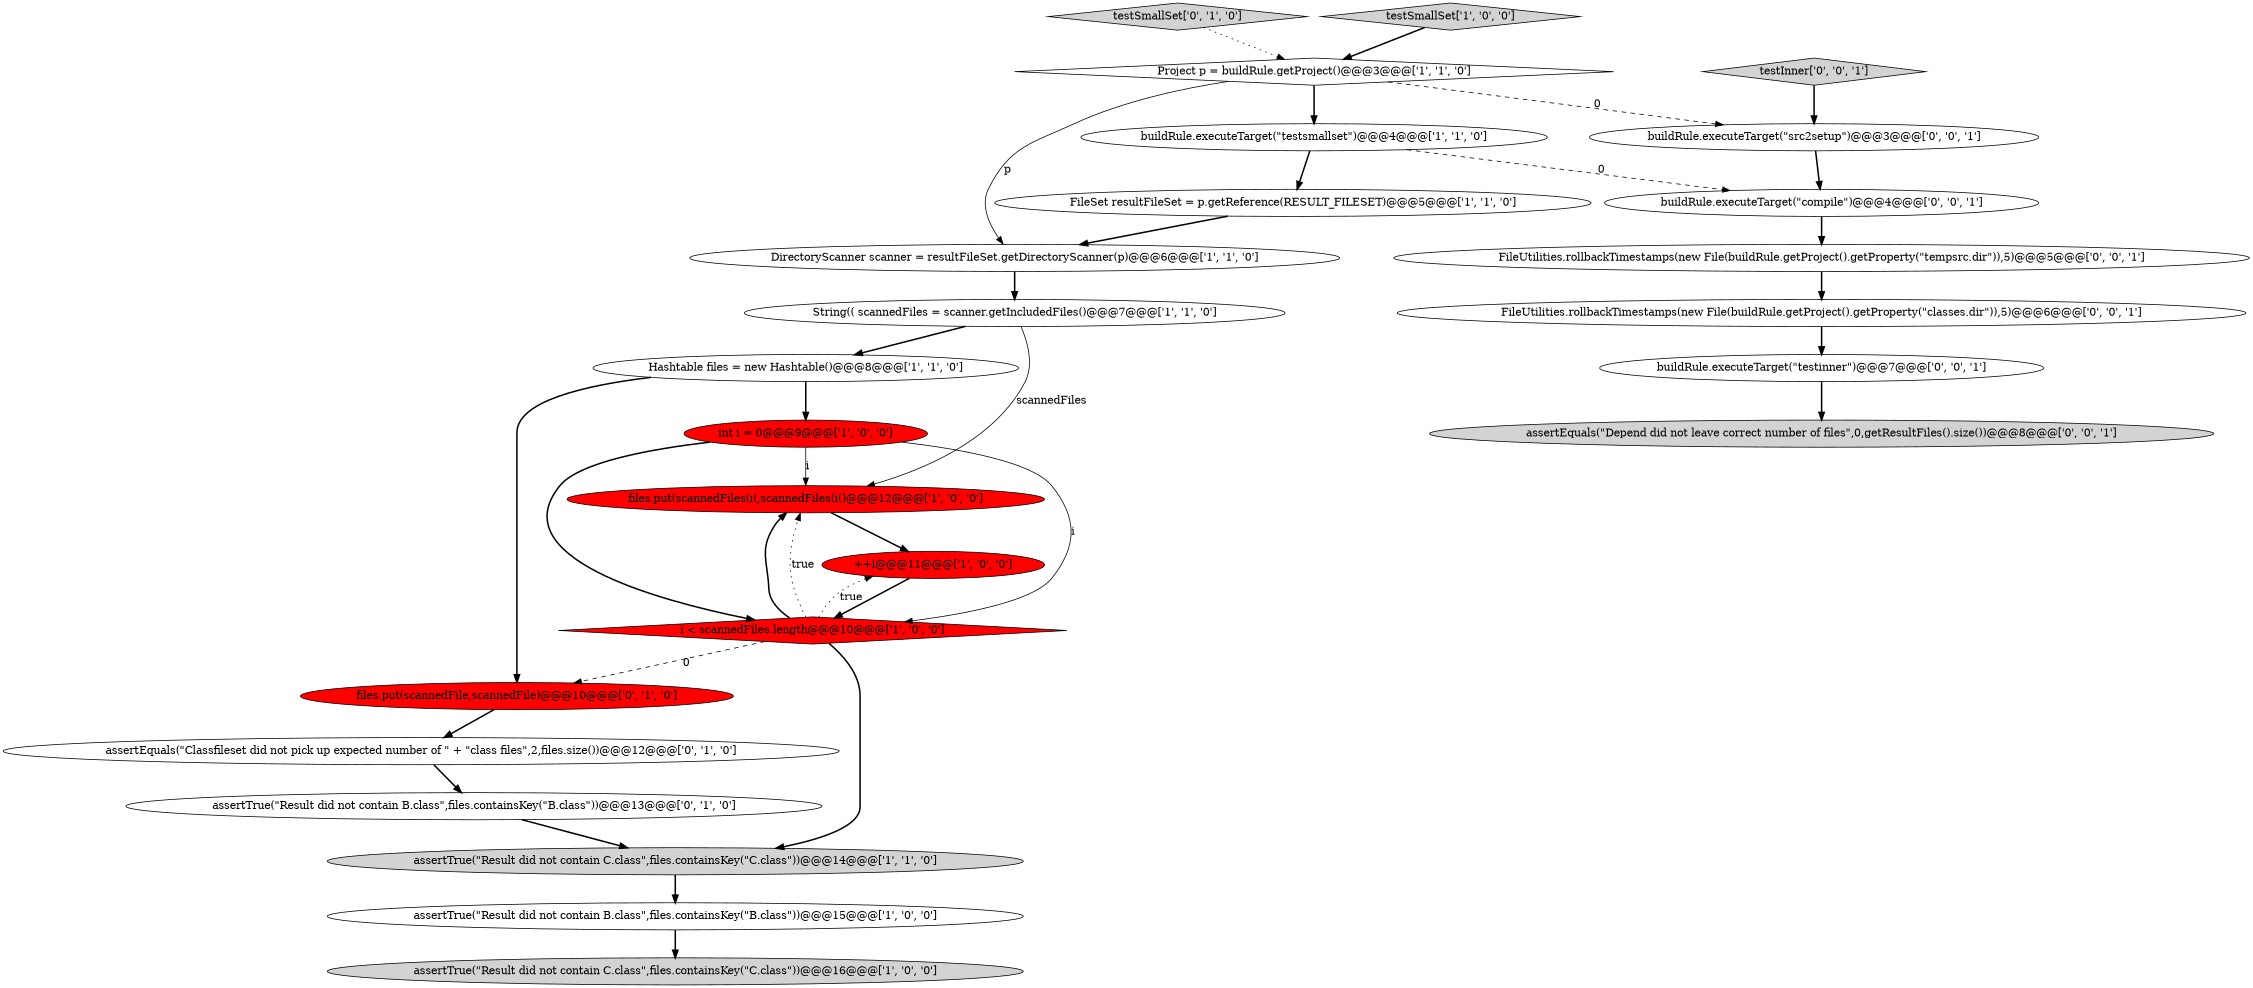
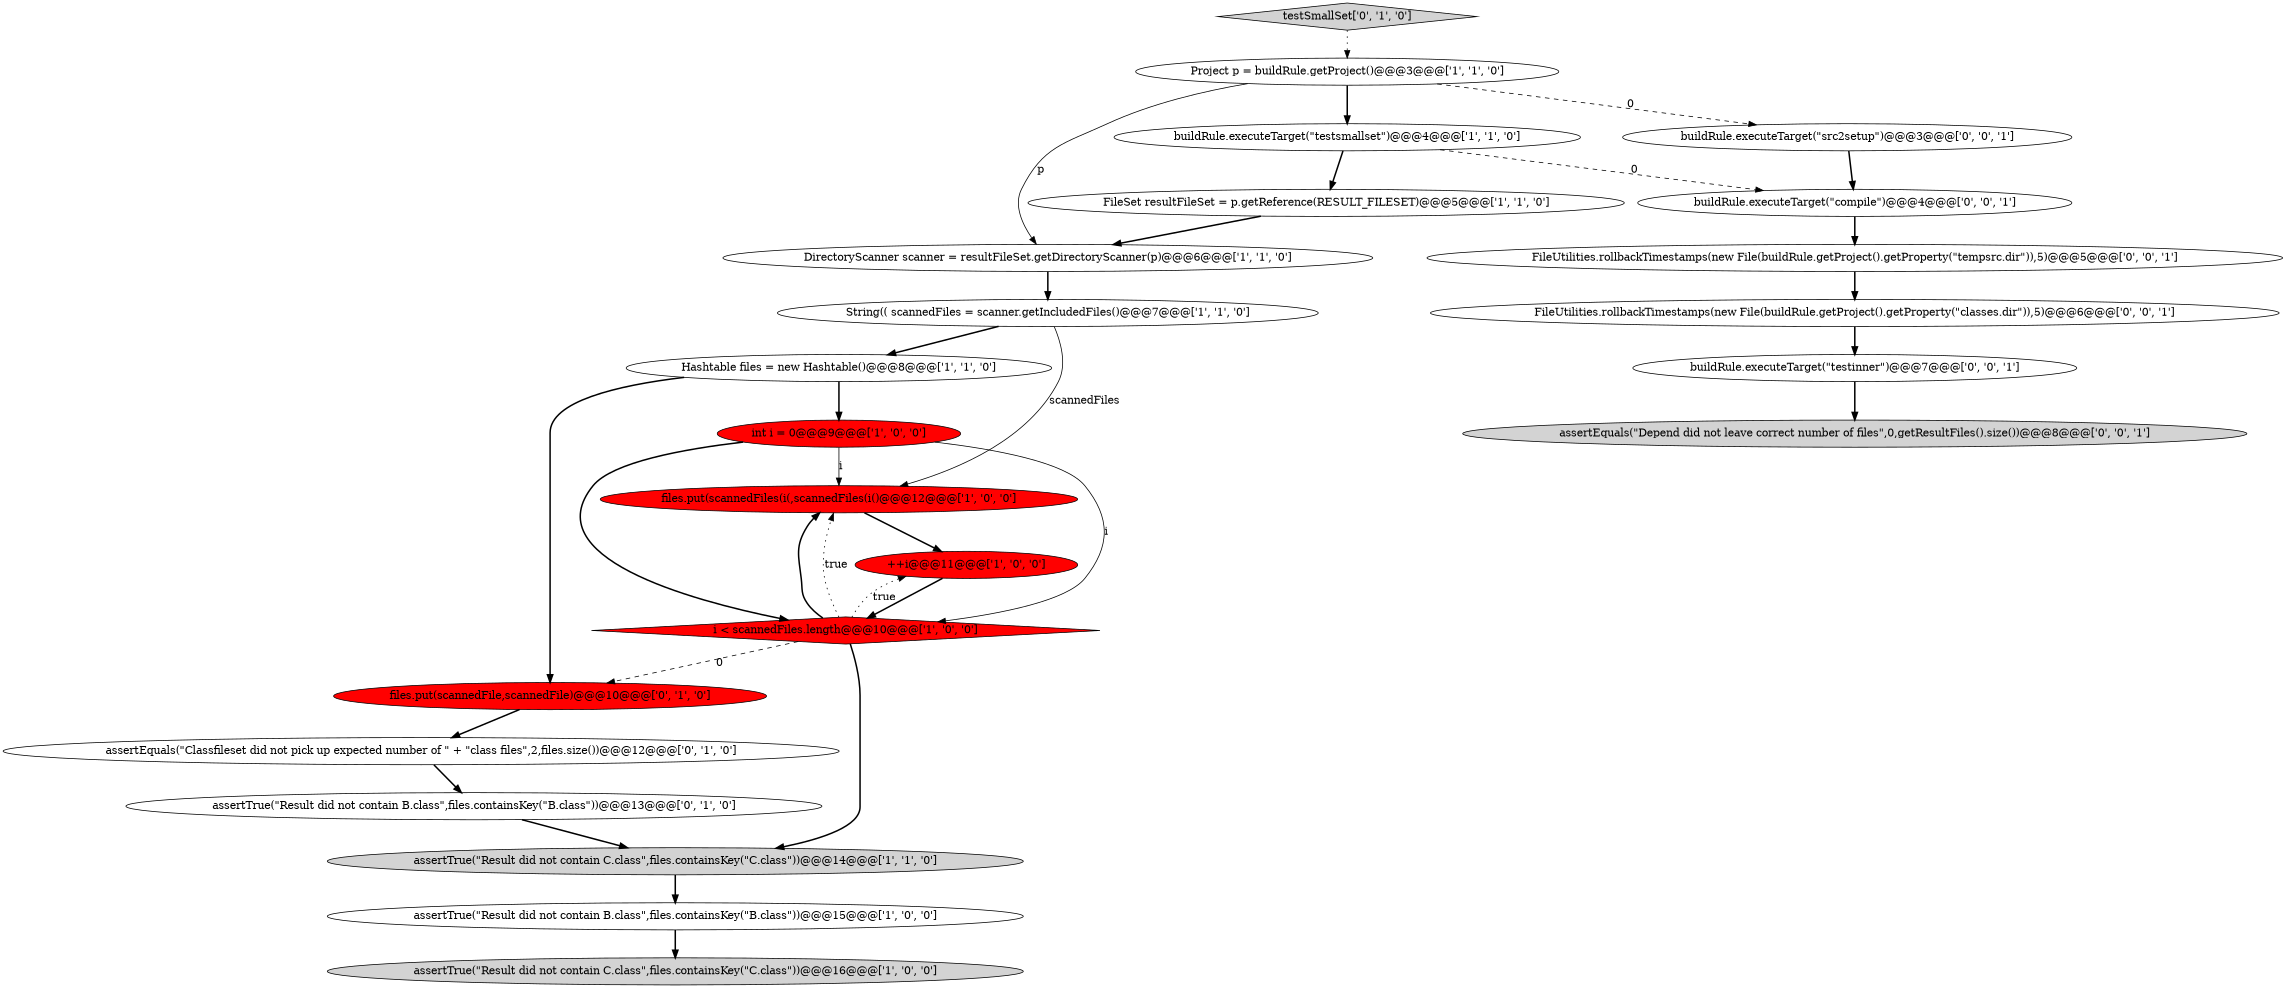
(1451, 17) -> none
(1314, 72) -> (1347, 72)
(1814, 72) -> none
